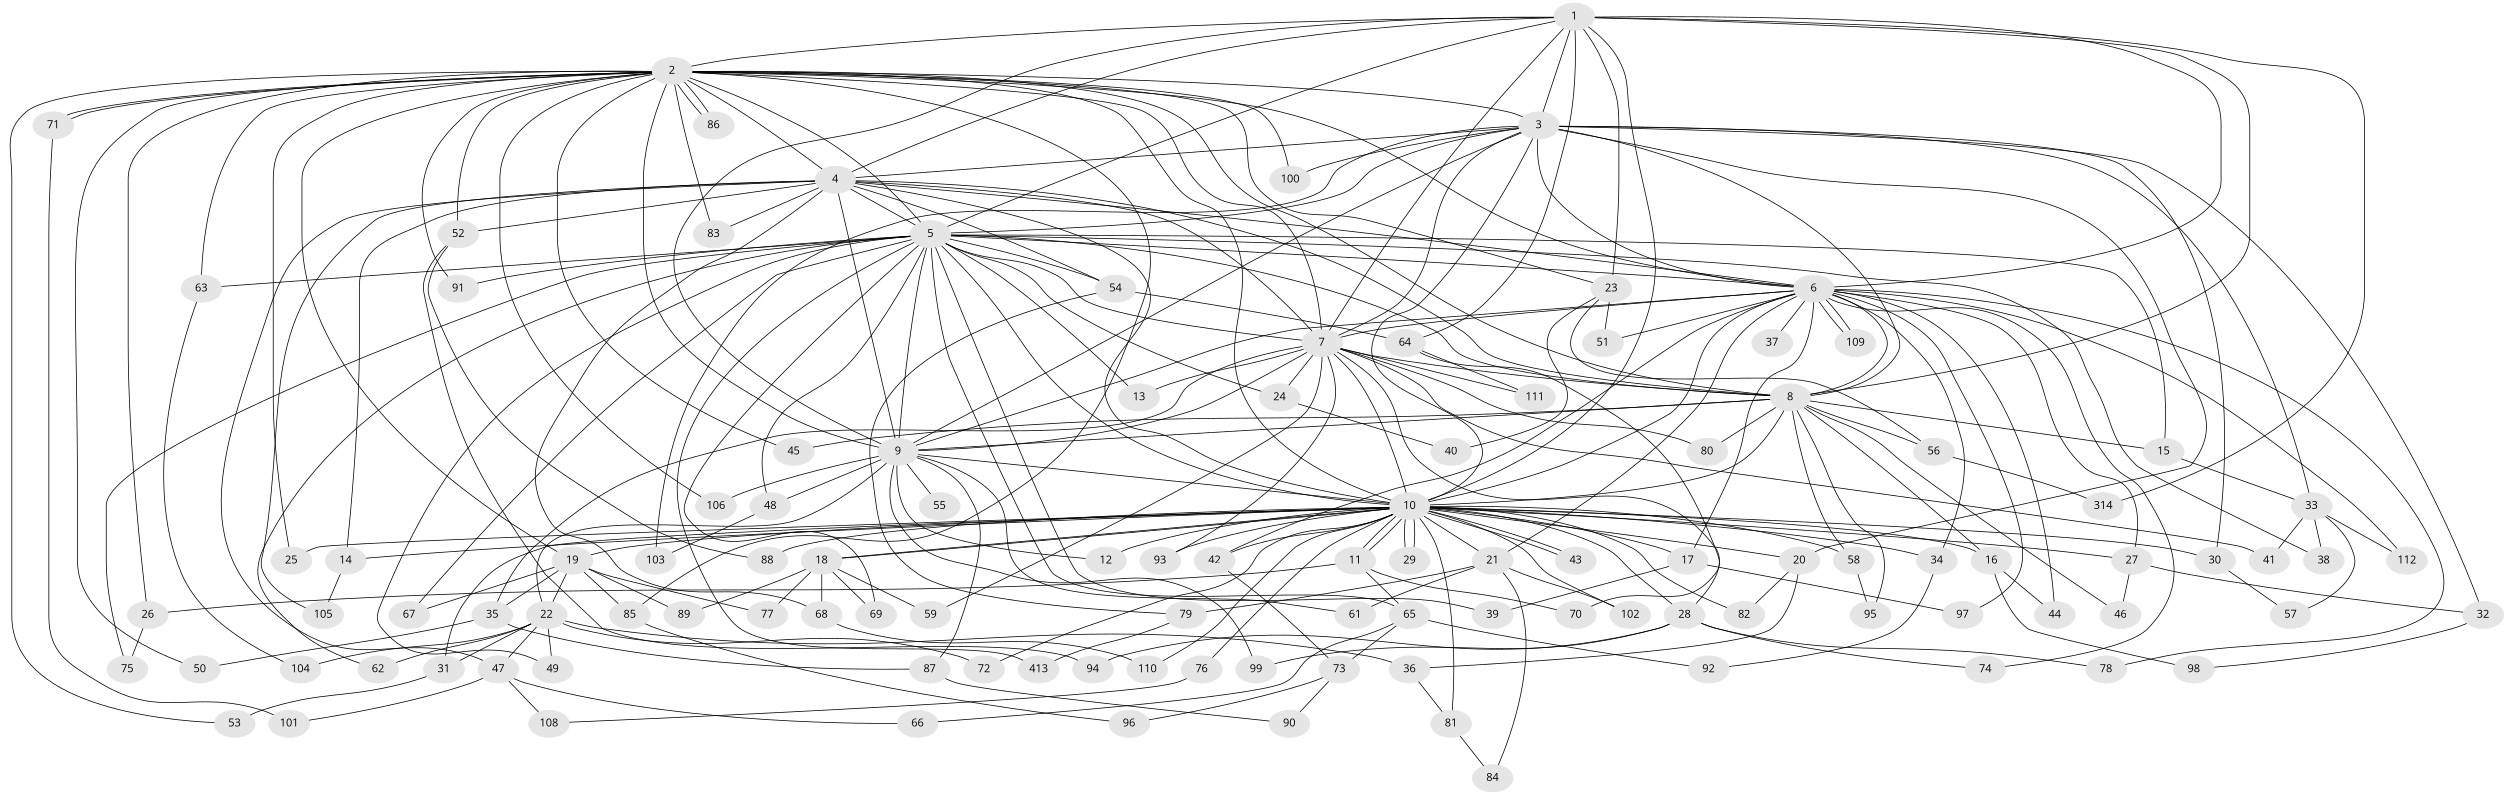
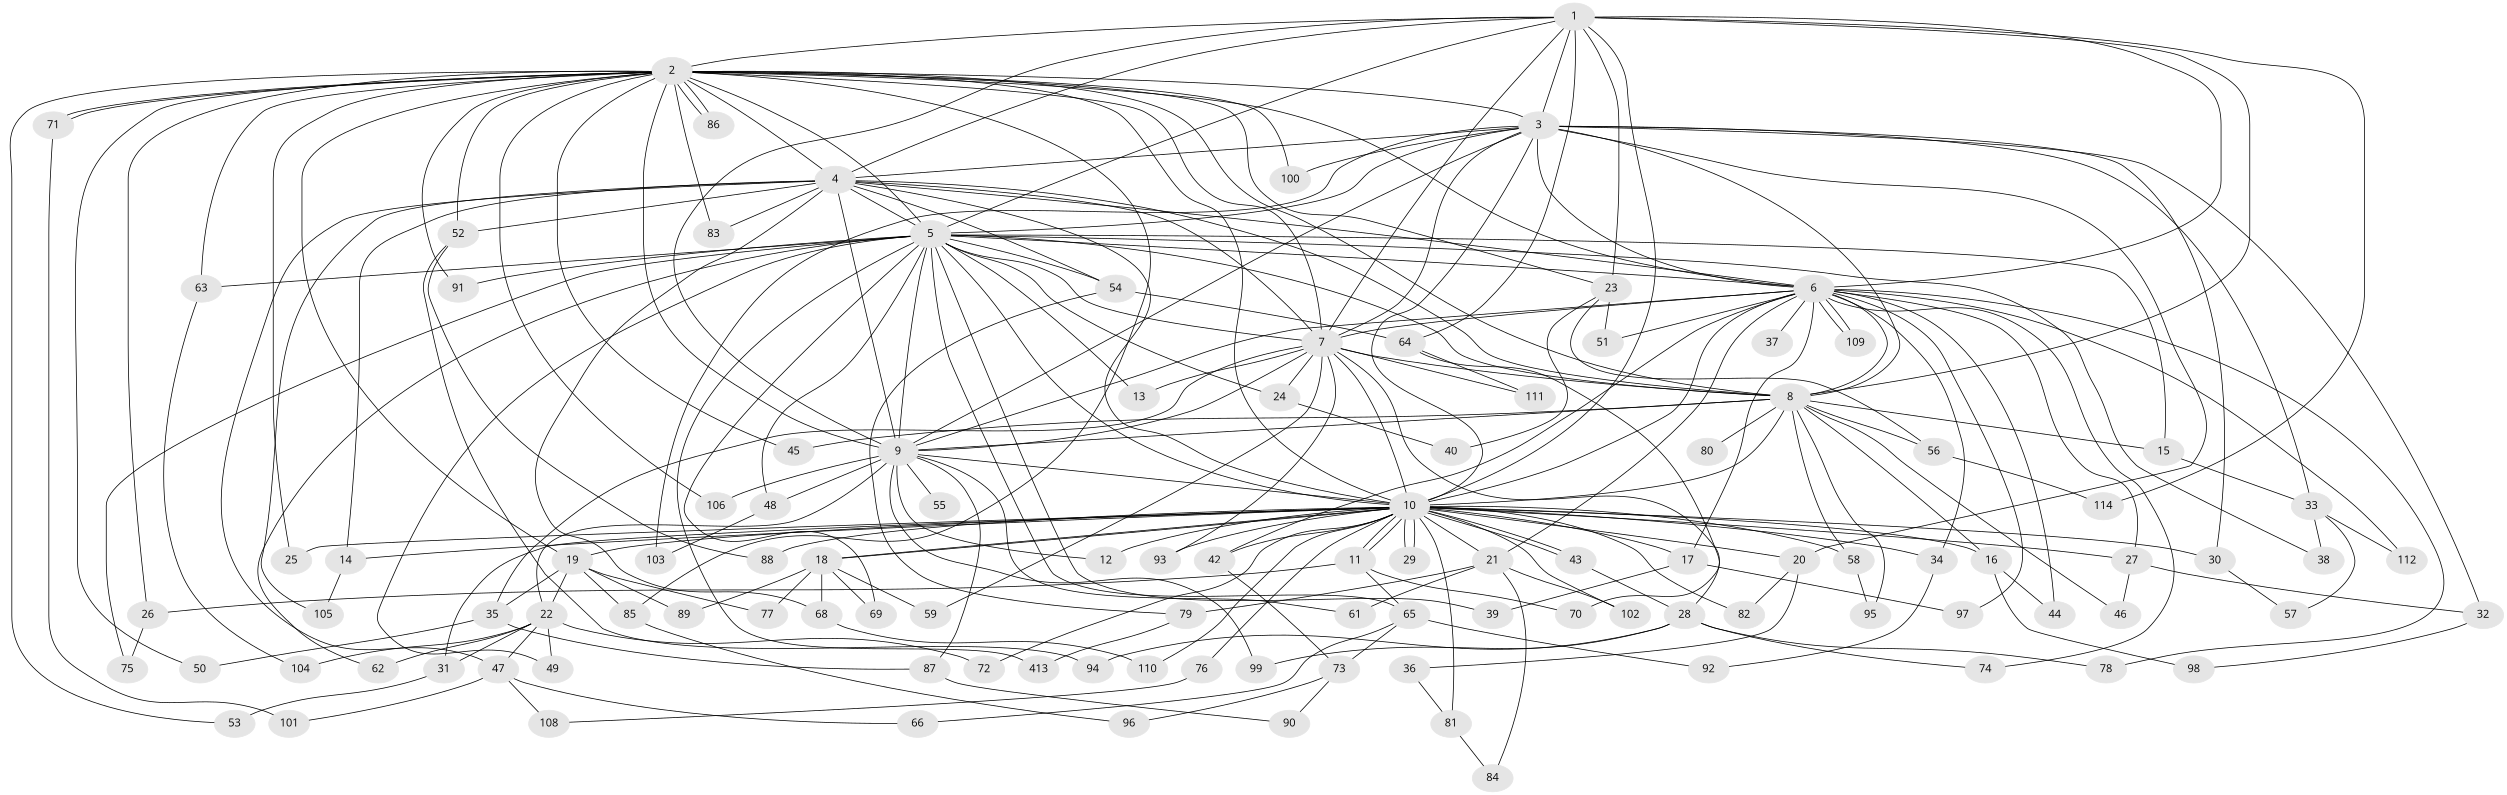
(1494, 406) -> none
(2103, 506) -> (2103, 506)
(1562, 531) -> (1630, 588)
(2269, 561) -> none
(409, 615) -> none
(1020, 637) -> none
